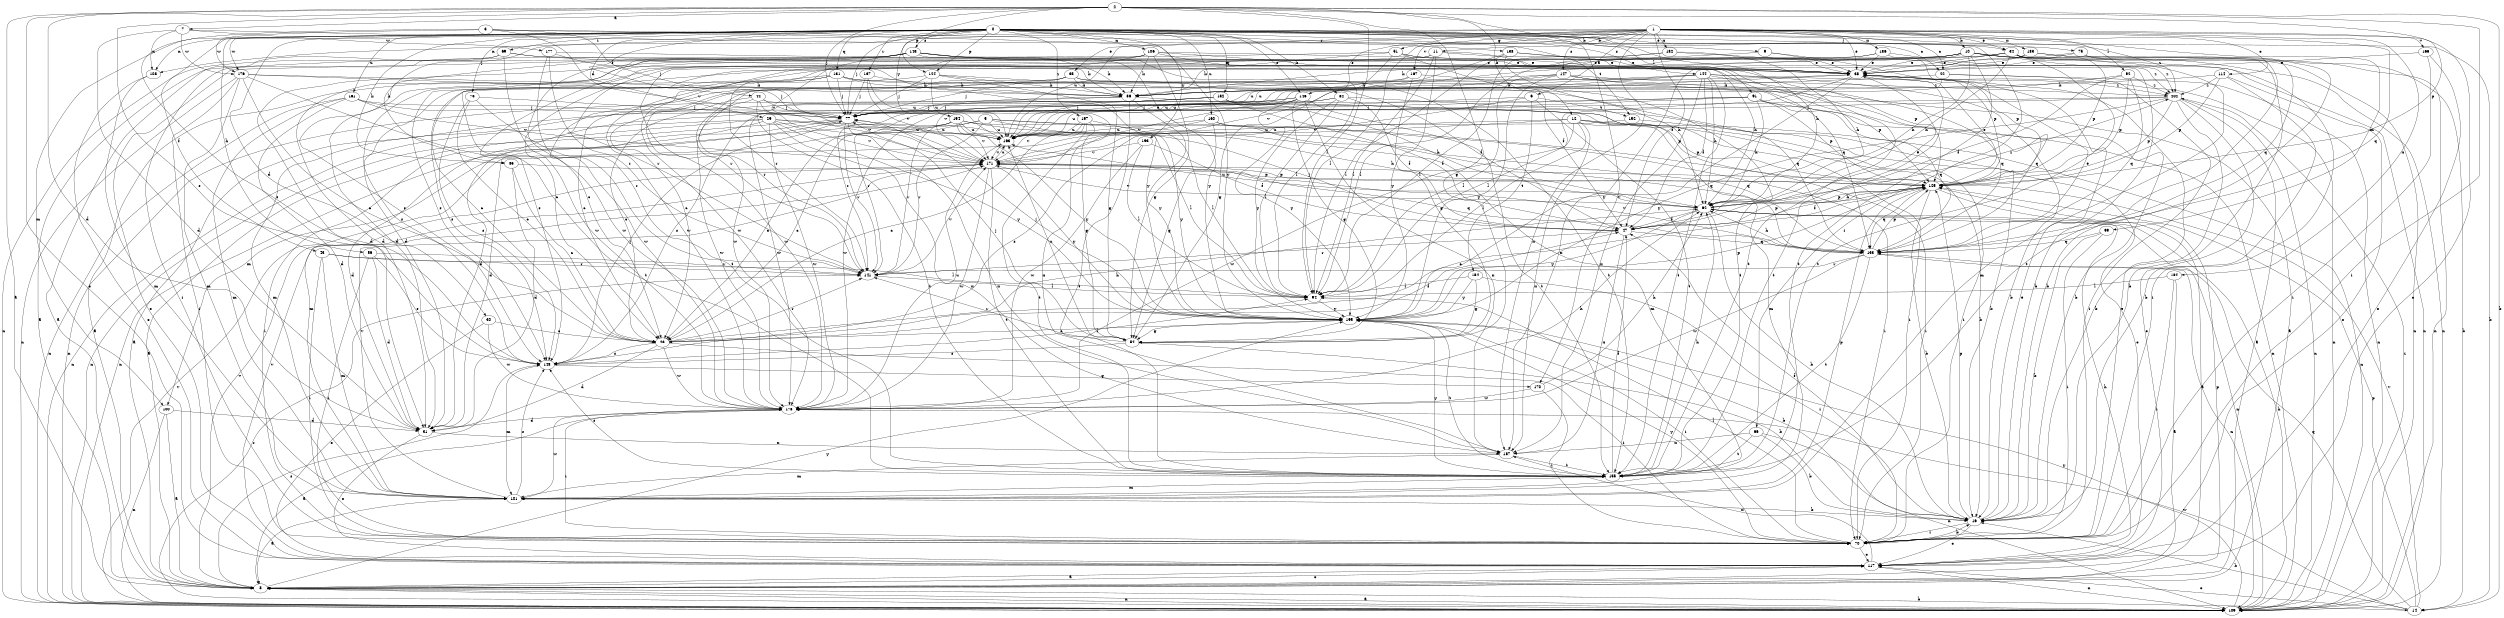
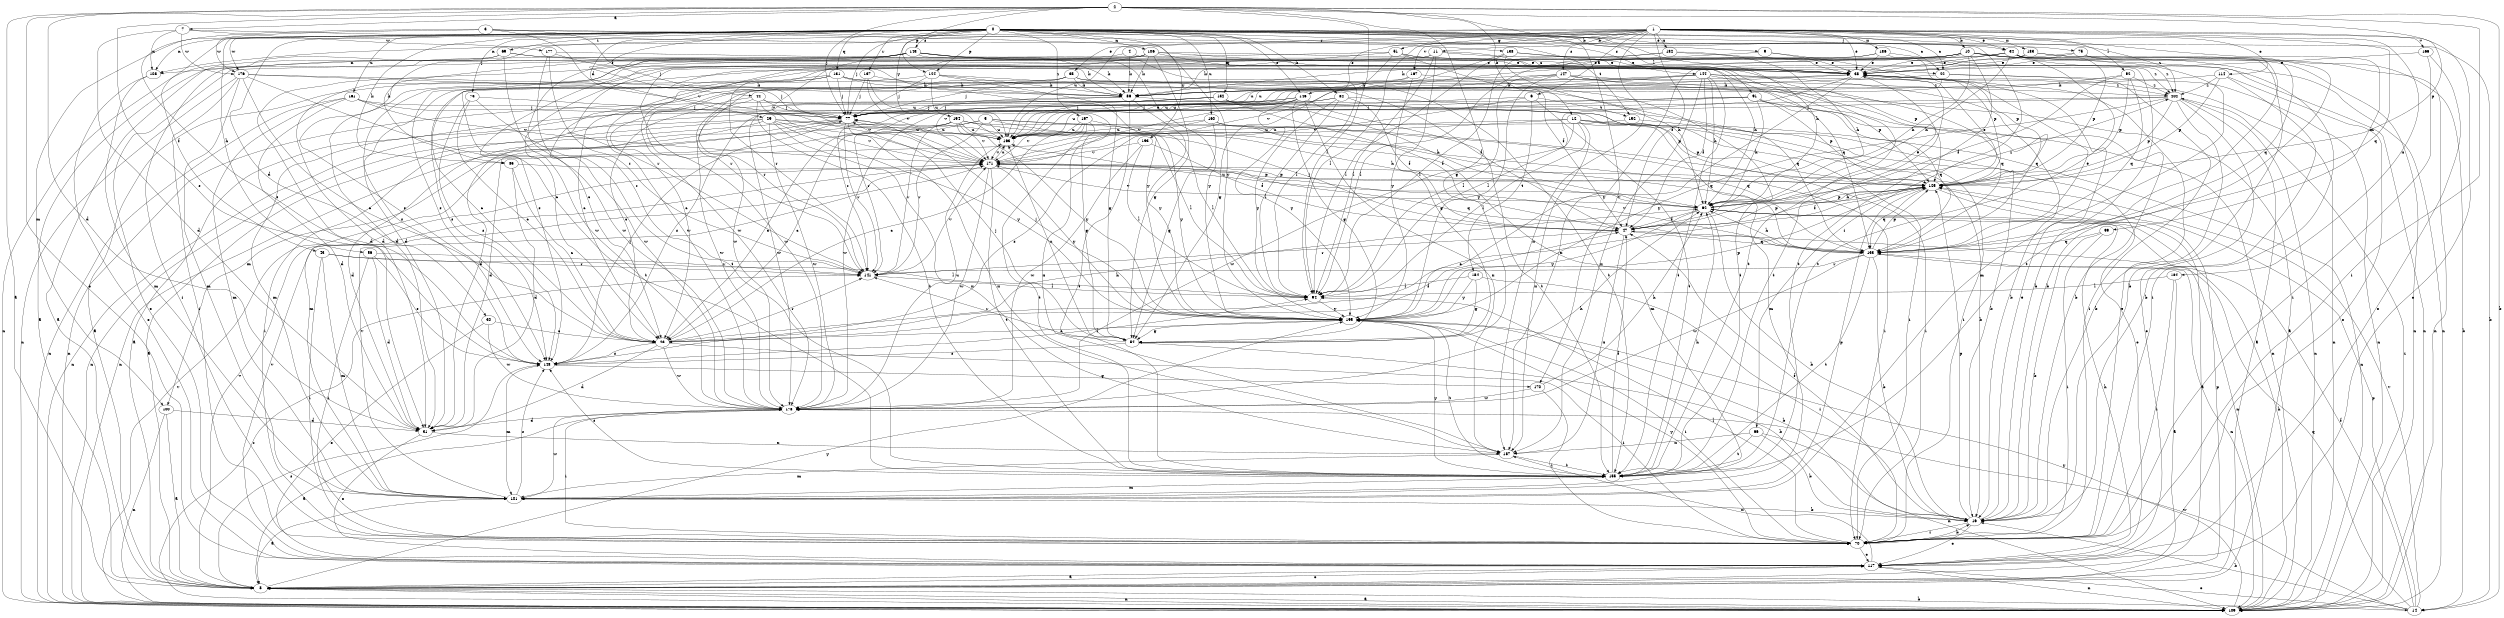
none -> (1130, 52)
none -> (2124, 261)
(1926, 358) -> (1886, 406)
